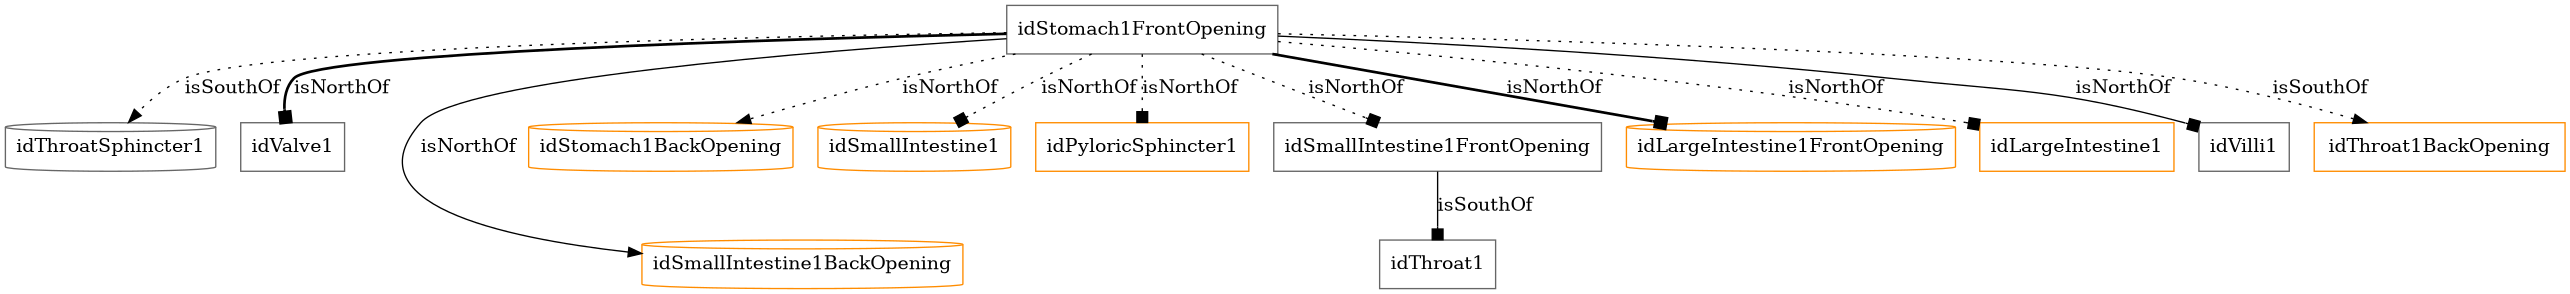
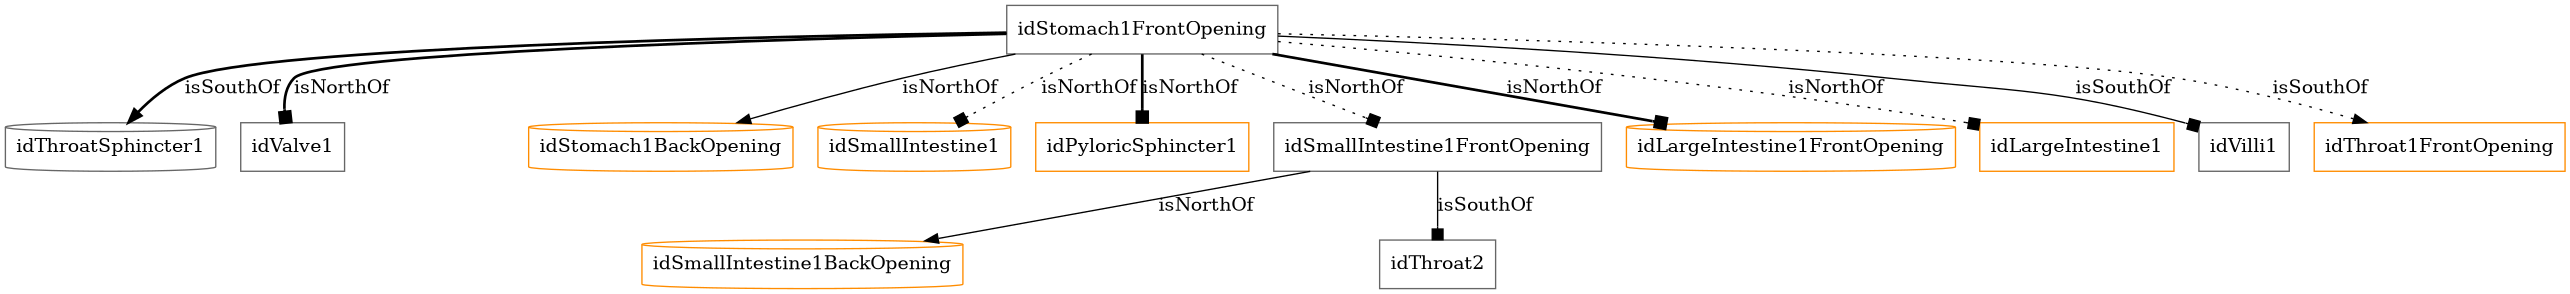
(367, 55) -> (367, 55)
(561, 82) -> (1124, 205)
(1142, 82) -> (1142, 82)
(882, 83) -> (882, 83)
(2123, 88) -> (2123, 88)
(2440, 147) -> (2440, 147)
(1438, 264) -> (1438, 264)
